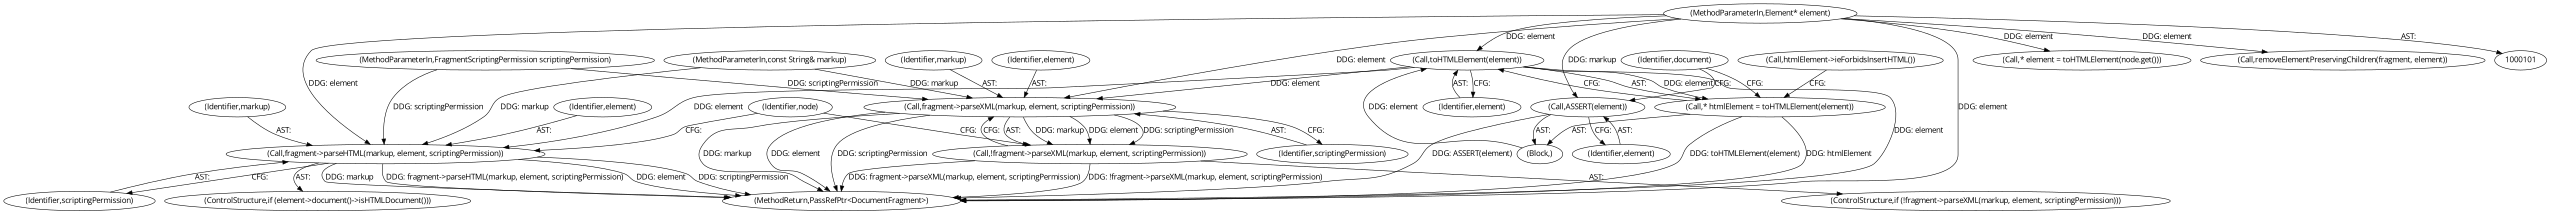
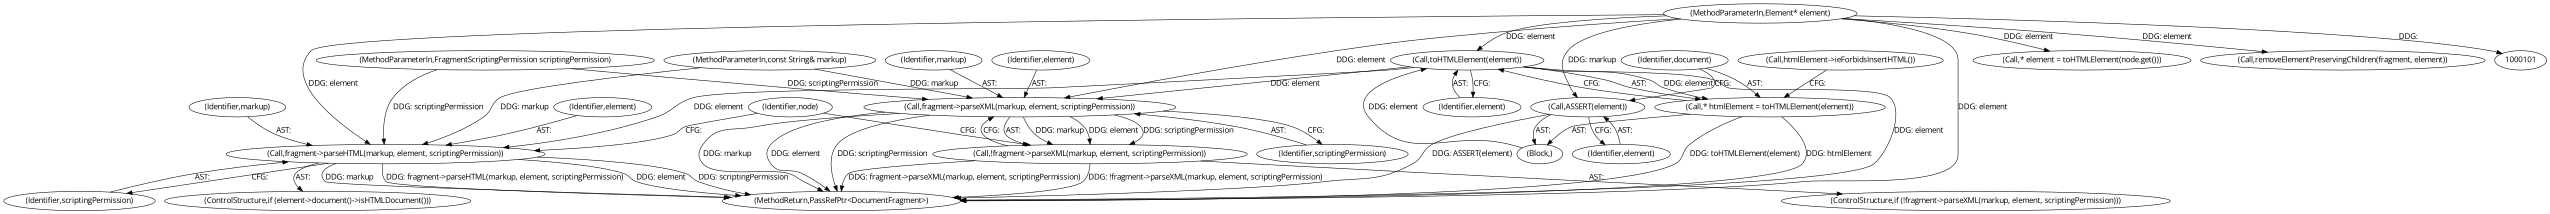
(2410, 37) -> (2410, 37)
(1756, 84) -> (1756, 84)
